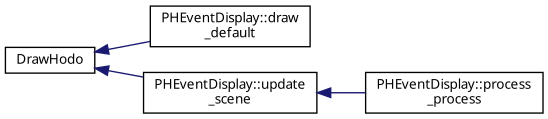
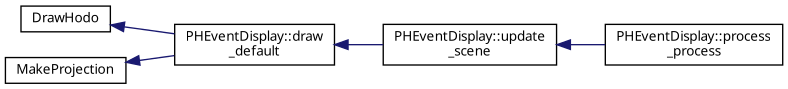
none -> (66, 70)
(126, 74) -> (366, 45)
